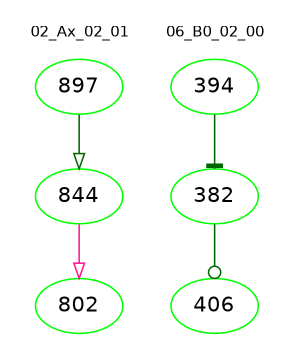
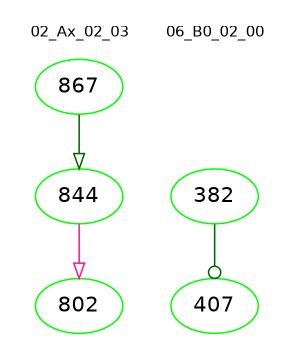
(80, 33) -> (80, 33)
(79, 87) -> (79, 87)
(215, 87) -> none
(215, 306) -> (215, 306)
